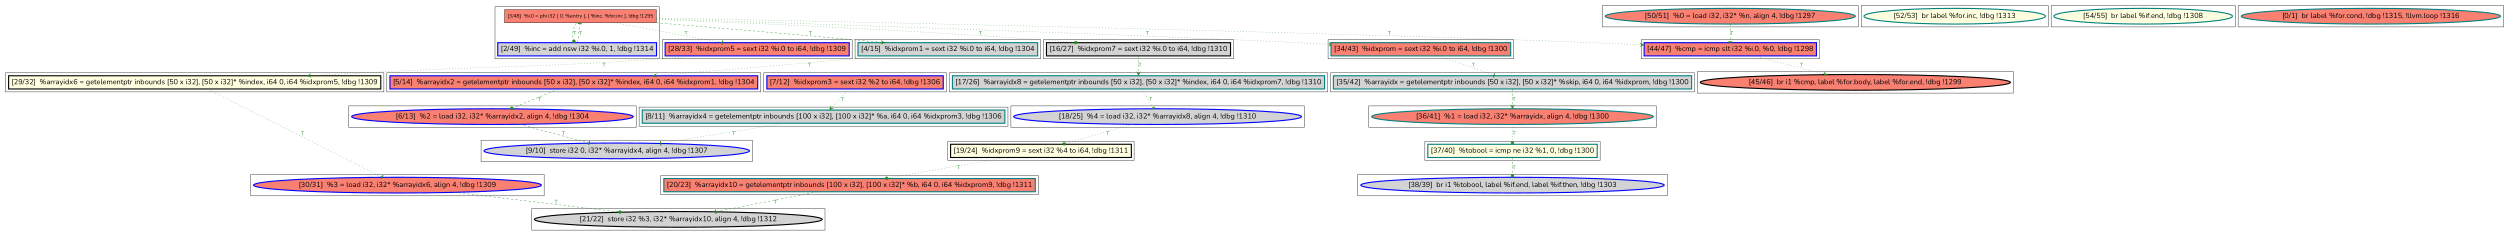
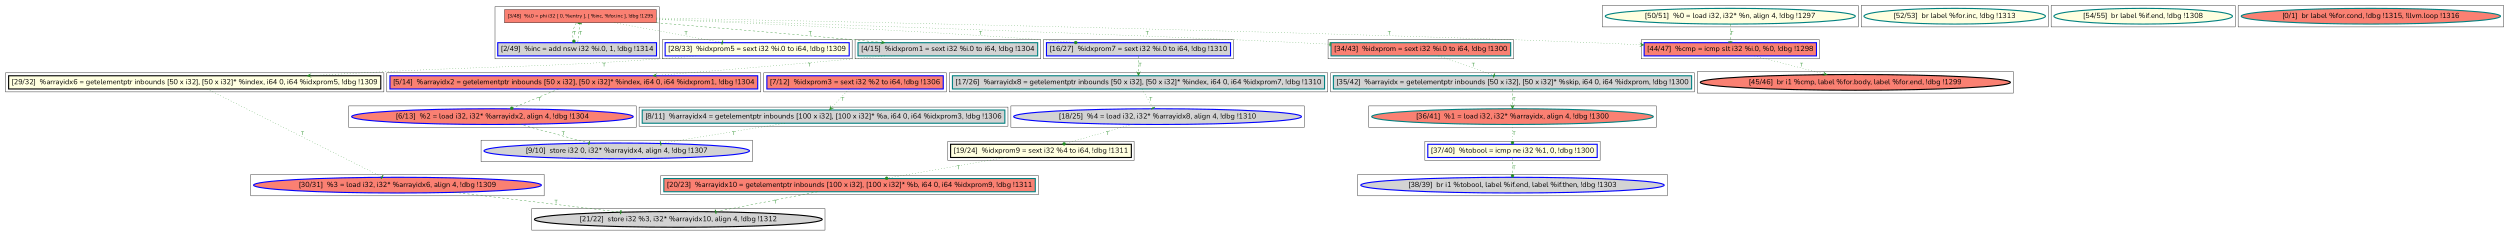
(1730, 16) -> (1730, 16)
(757, 49) -> (757, 49)
(1138, 49) -> (1138, 49)
(1512, 151) -> (1512, 151)
(536, 202) -> (536, 202)
